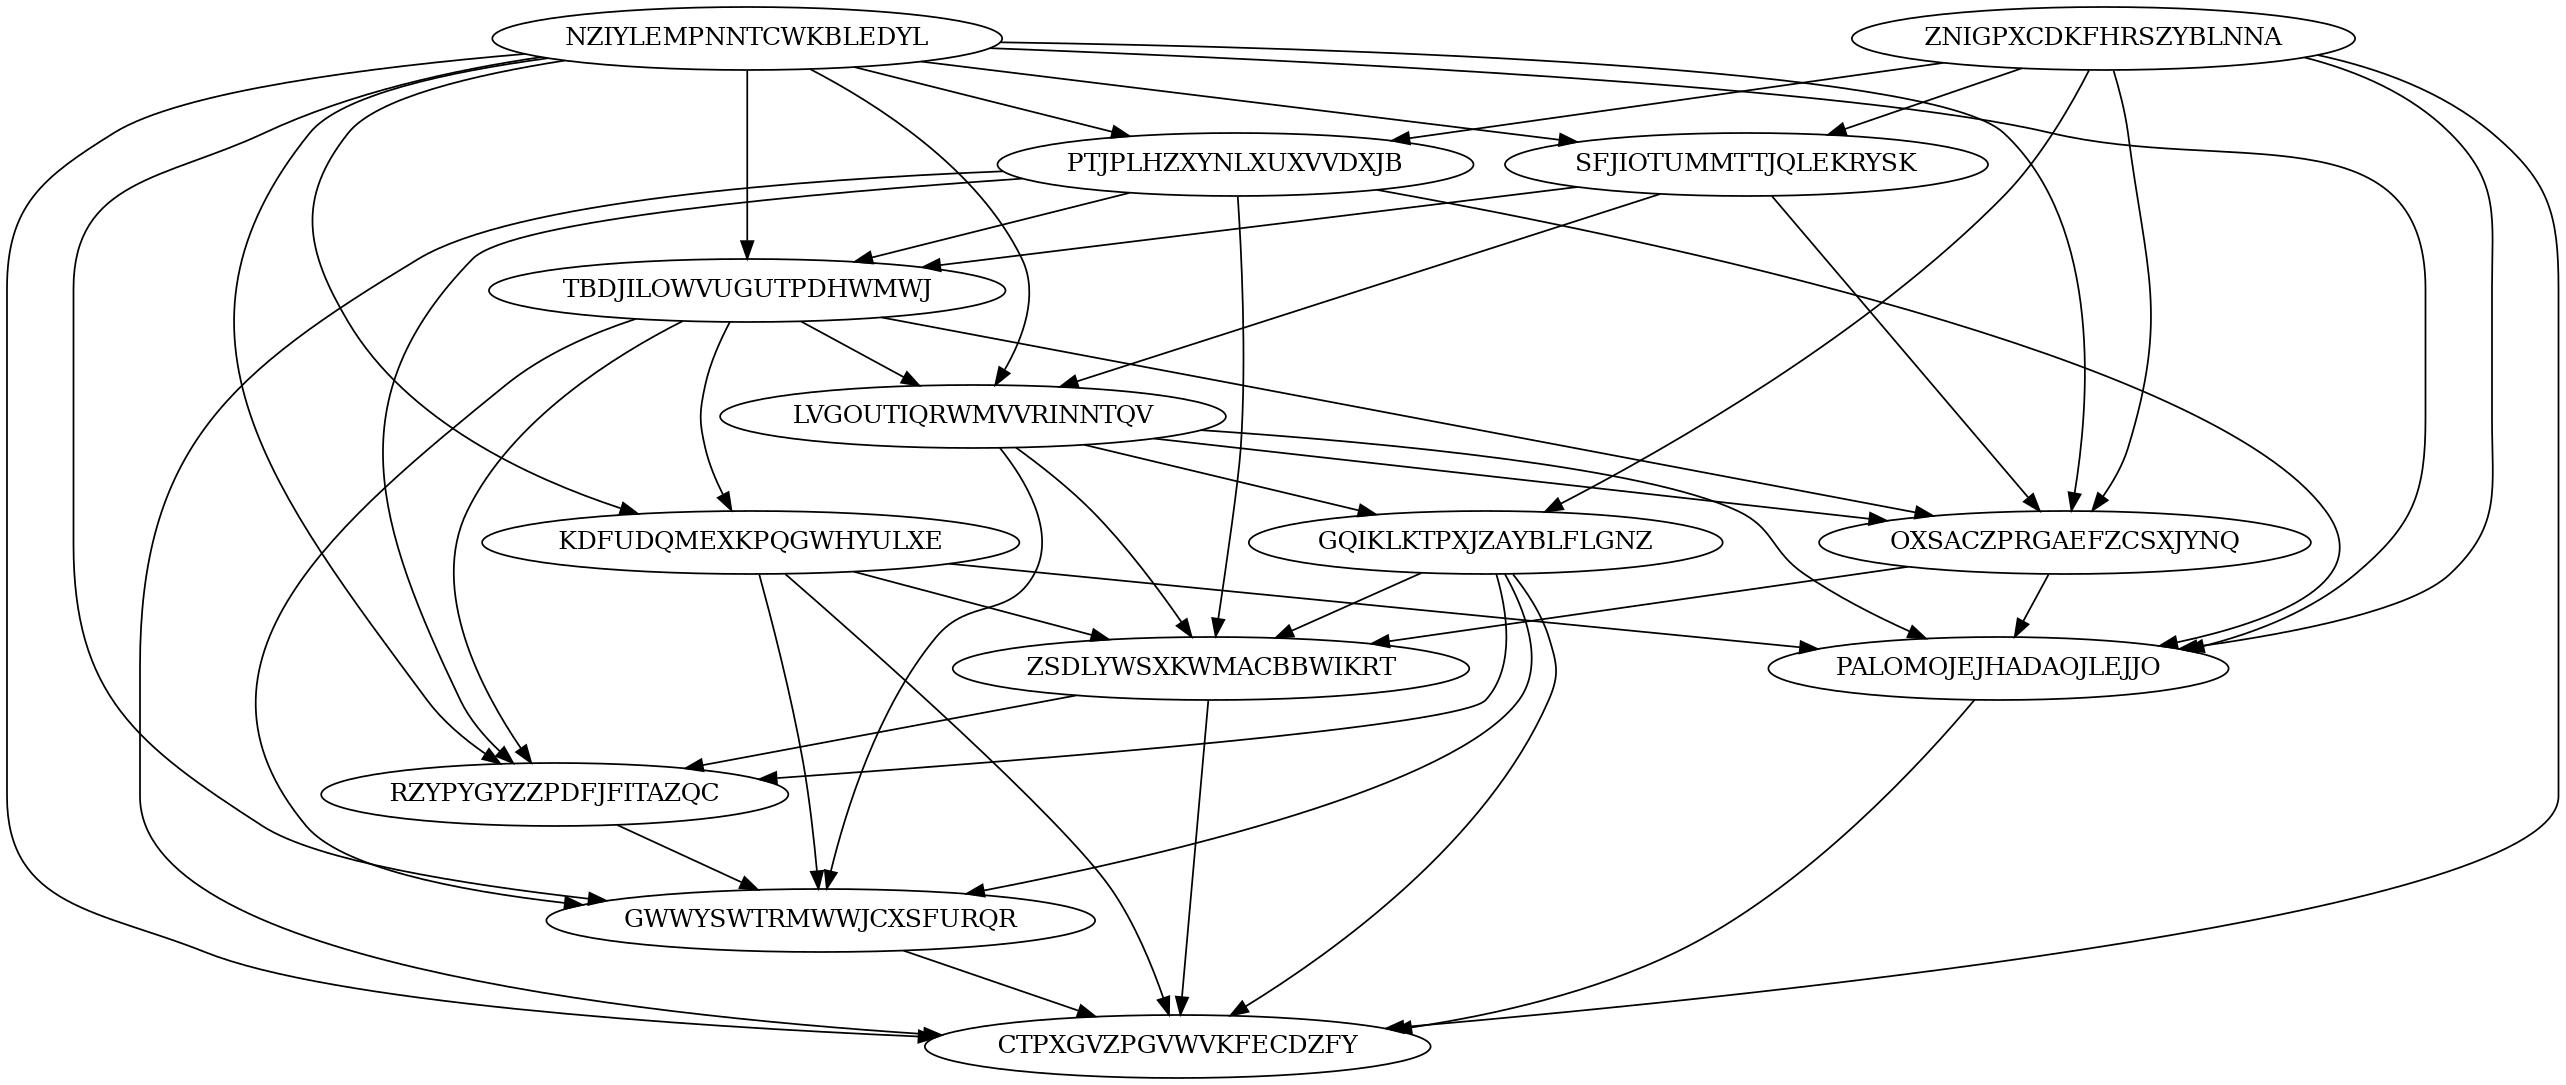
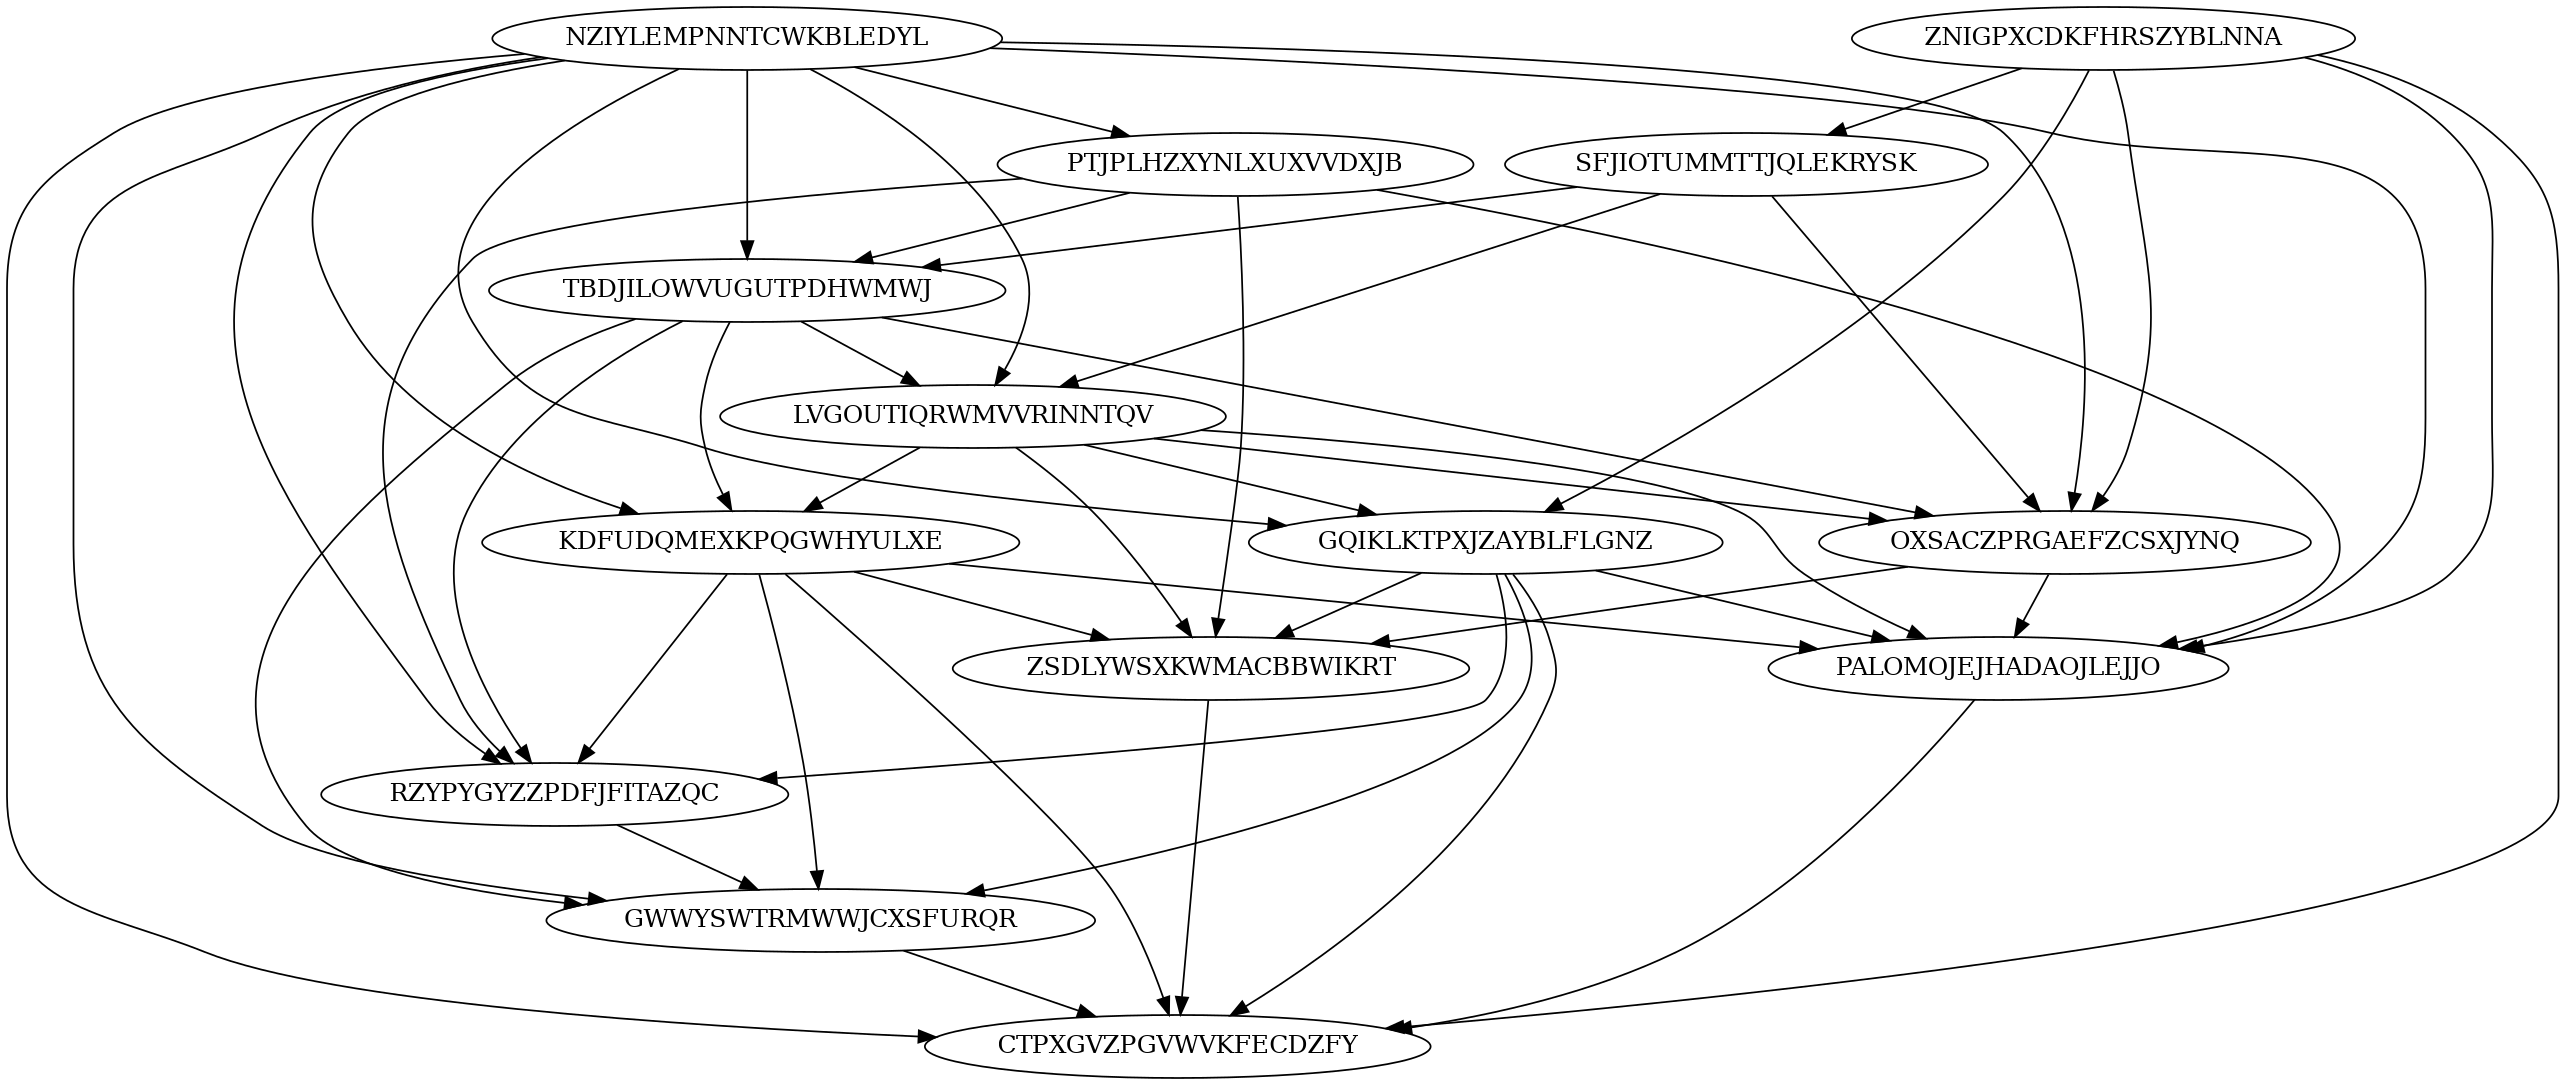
(1240, 101) -> (671, 438)
(1676, 101) -> none
(144, 599) -> none
none -> (1734, 604)
(936, 638) -> (877, 471)
(899, 729) -> (658, 661)
